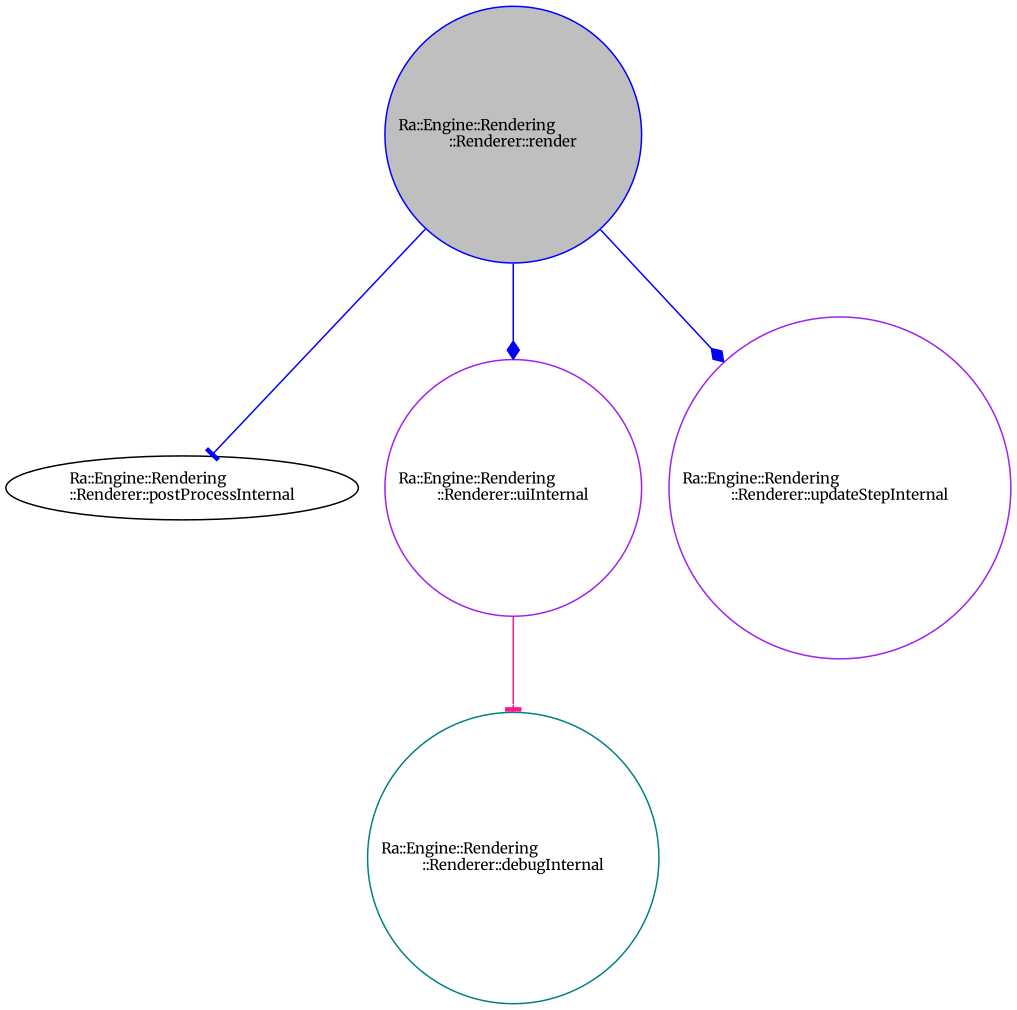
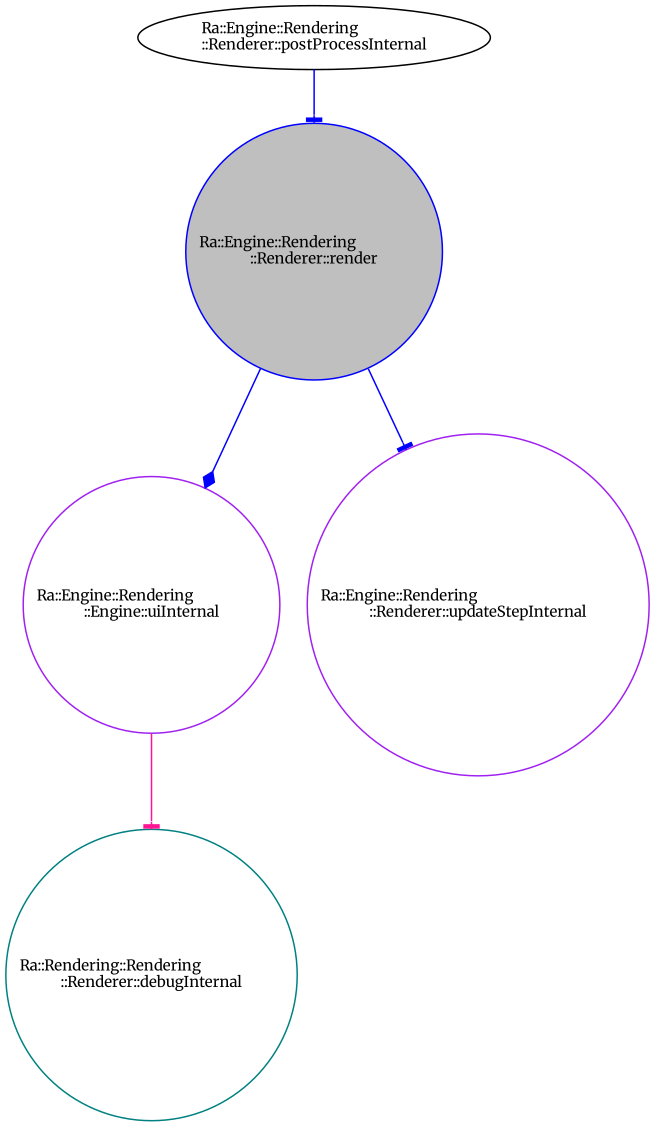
(656, 289) -> (386, 406)
(320, 340) -> (314, 92)
(513, 488) -> (152, 605)
(513, 858) -> (152, 975)
